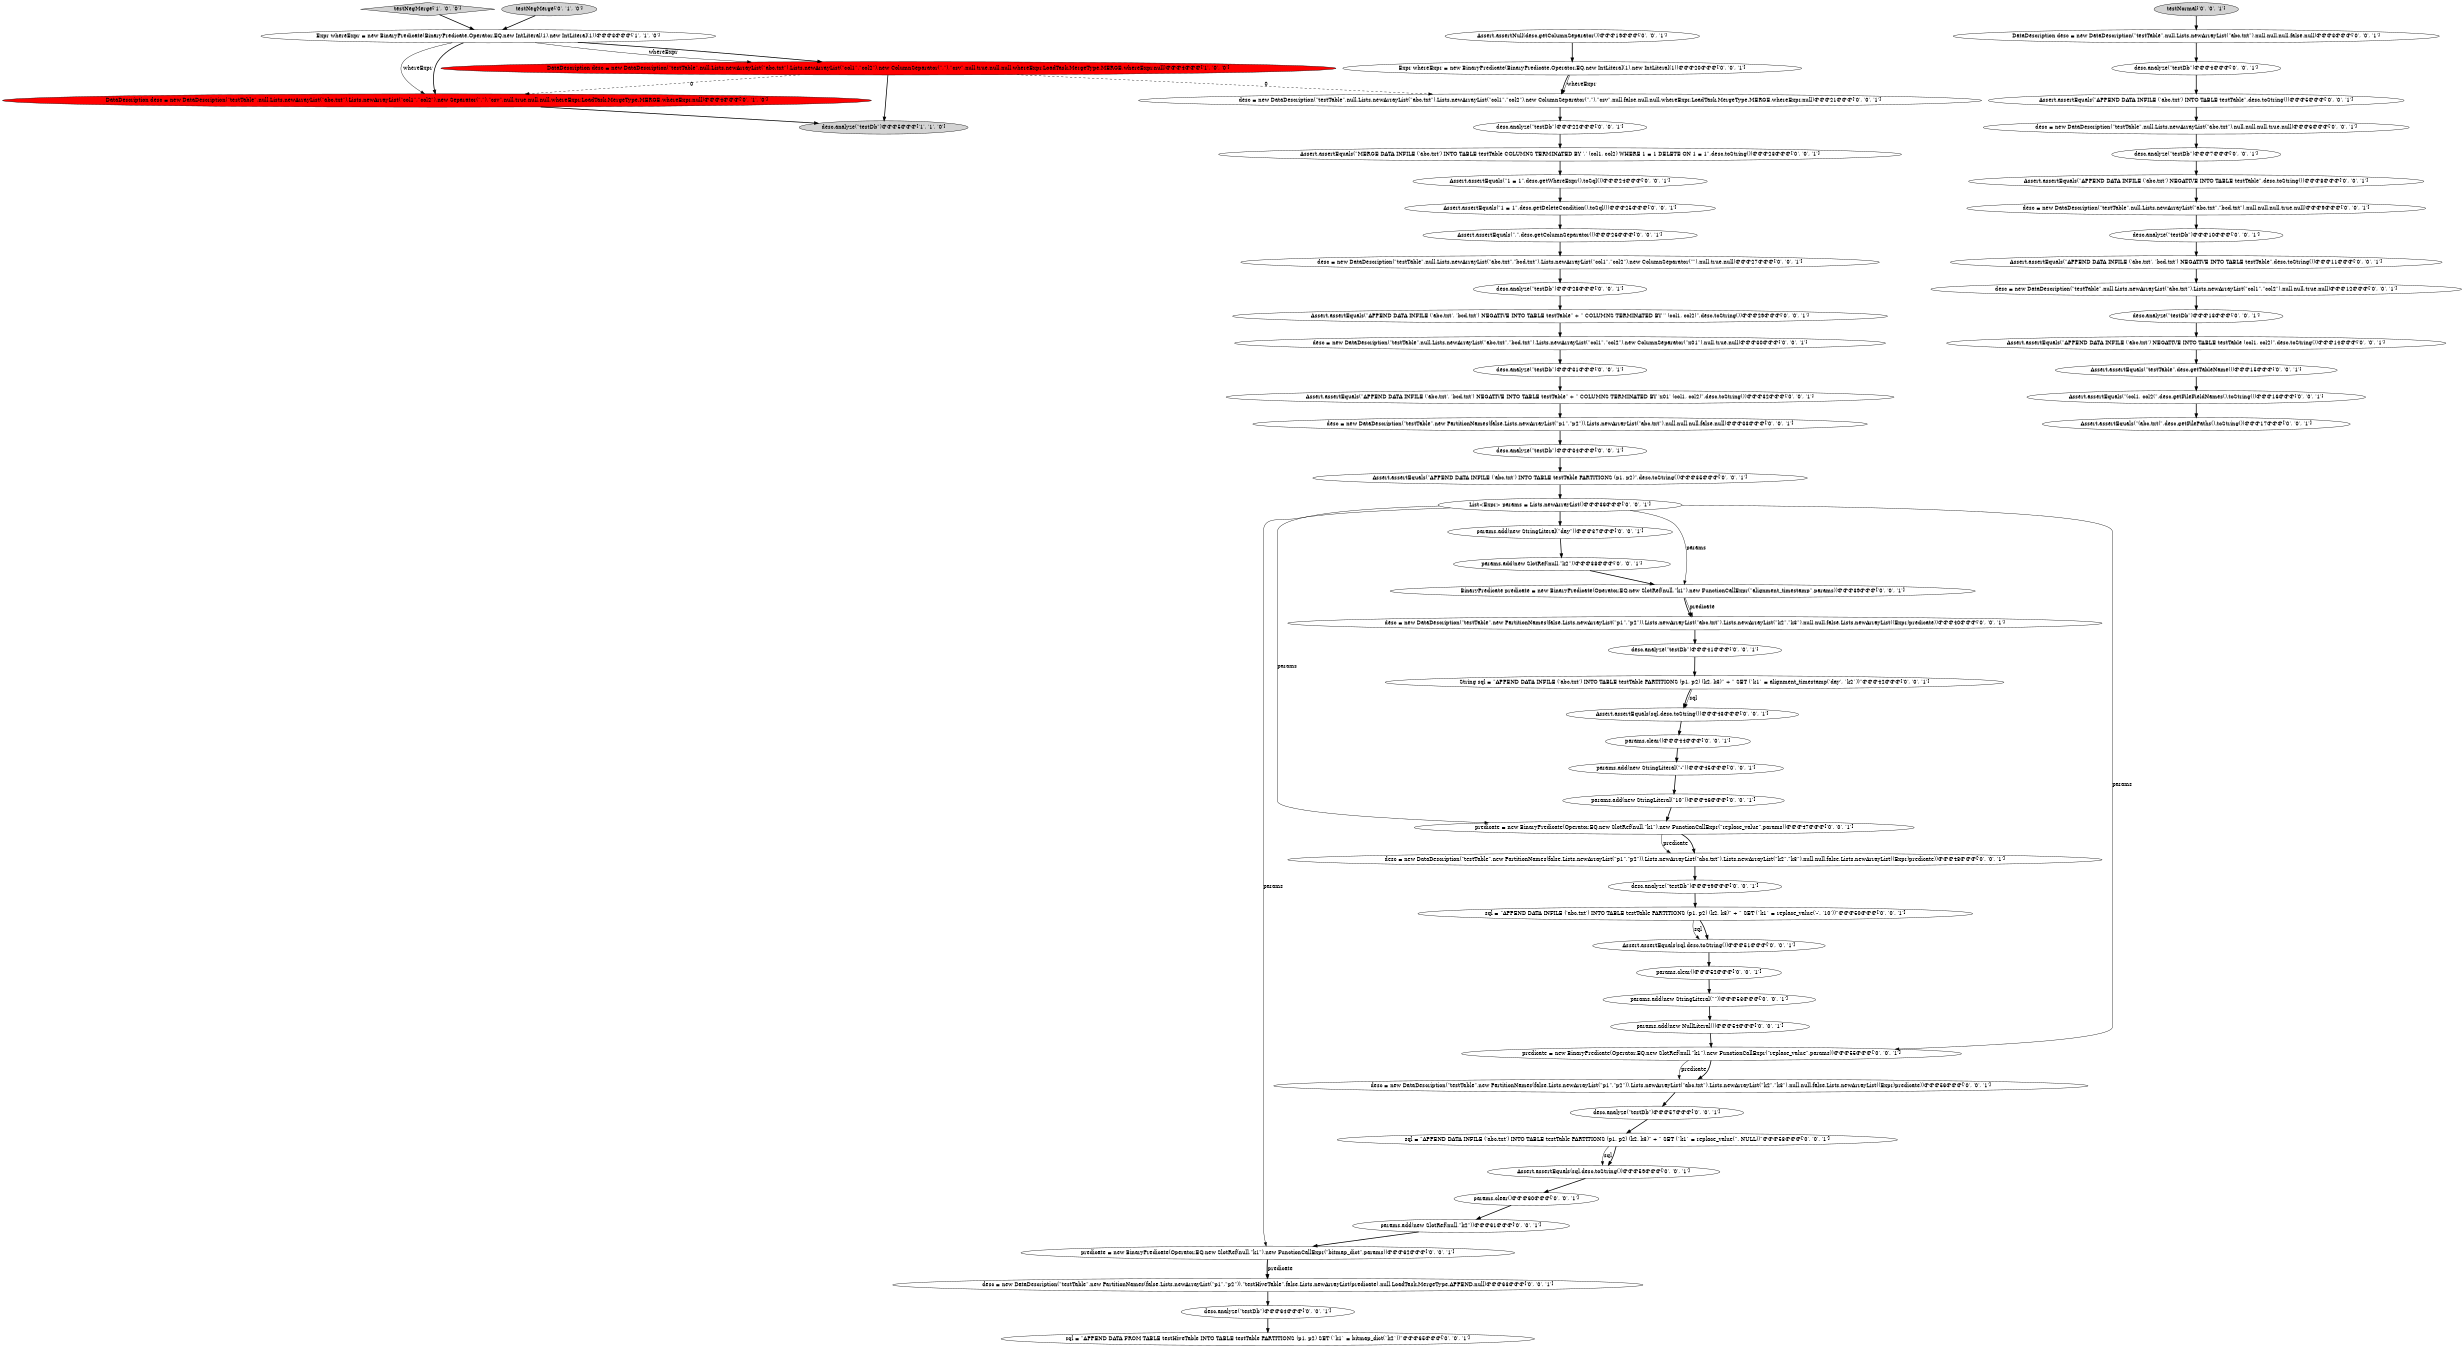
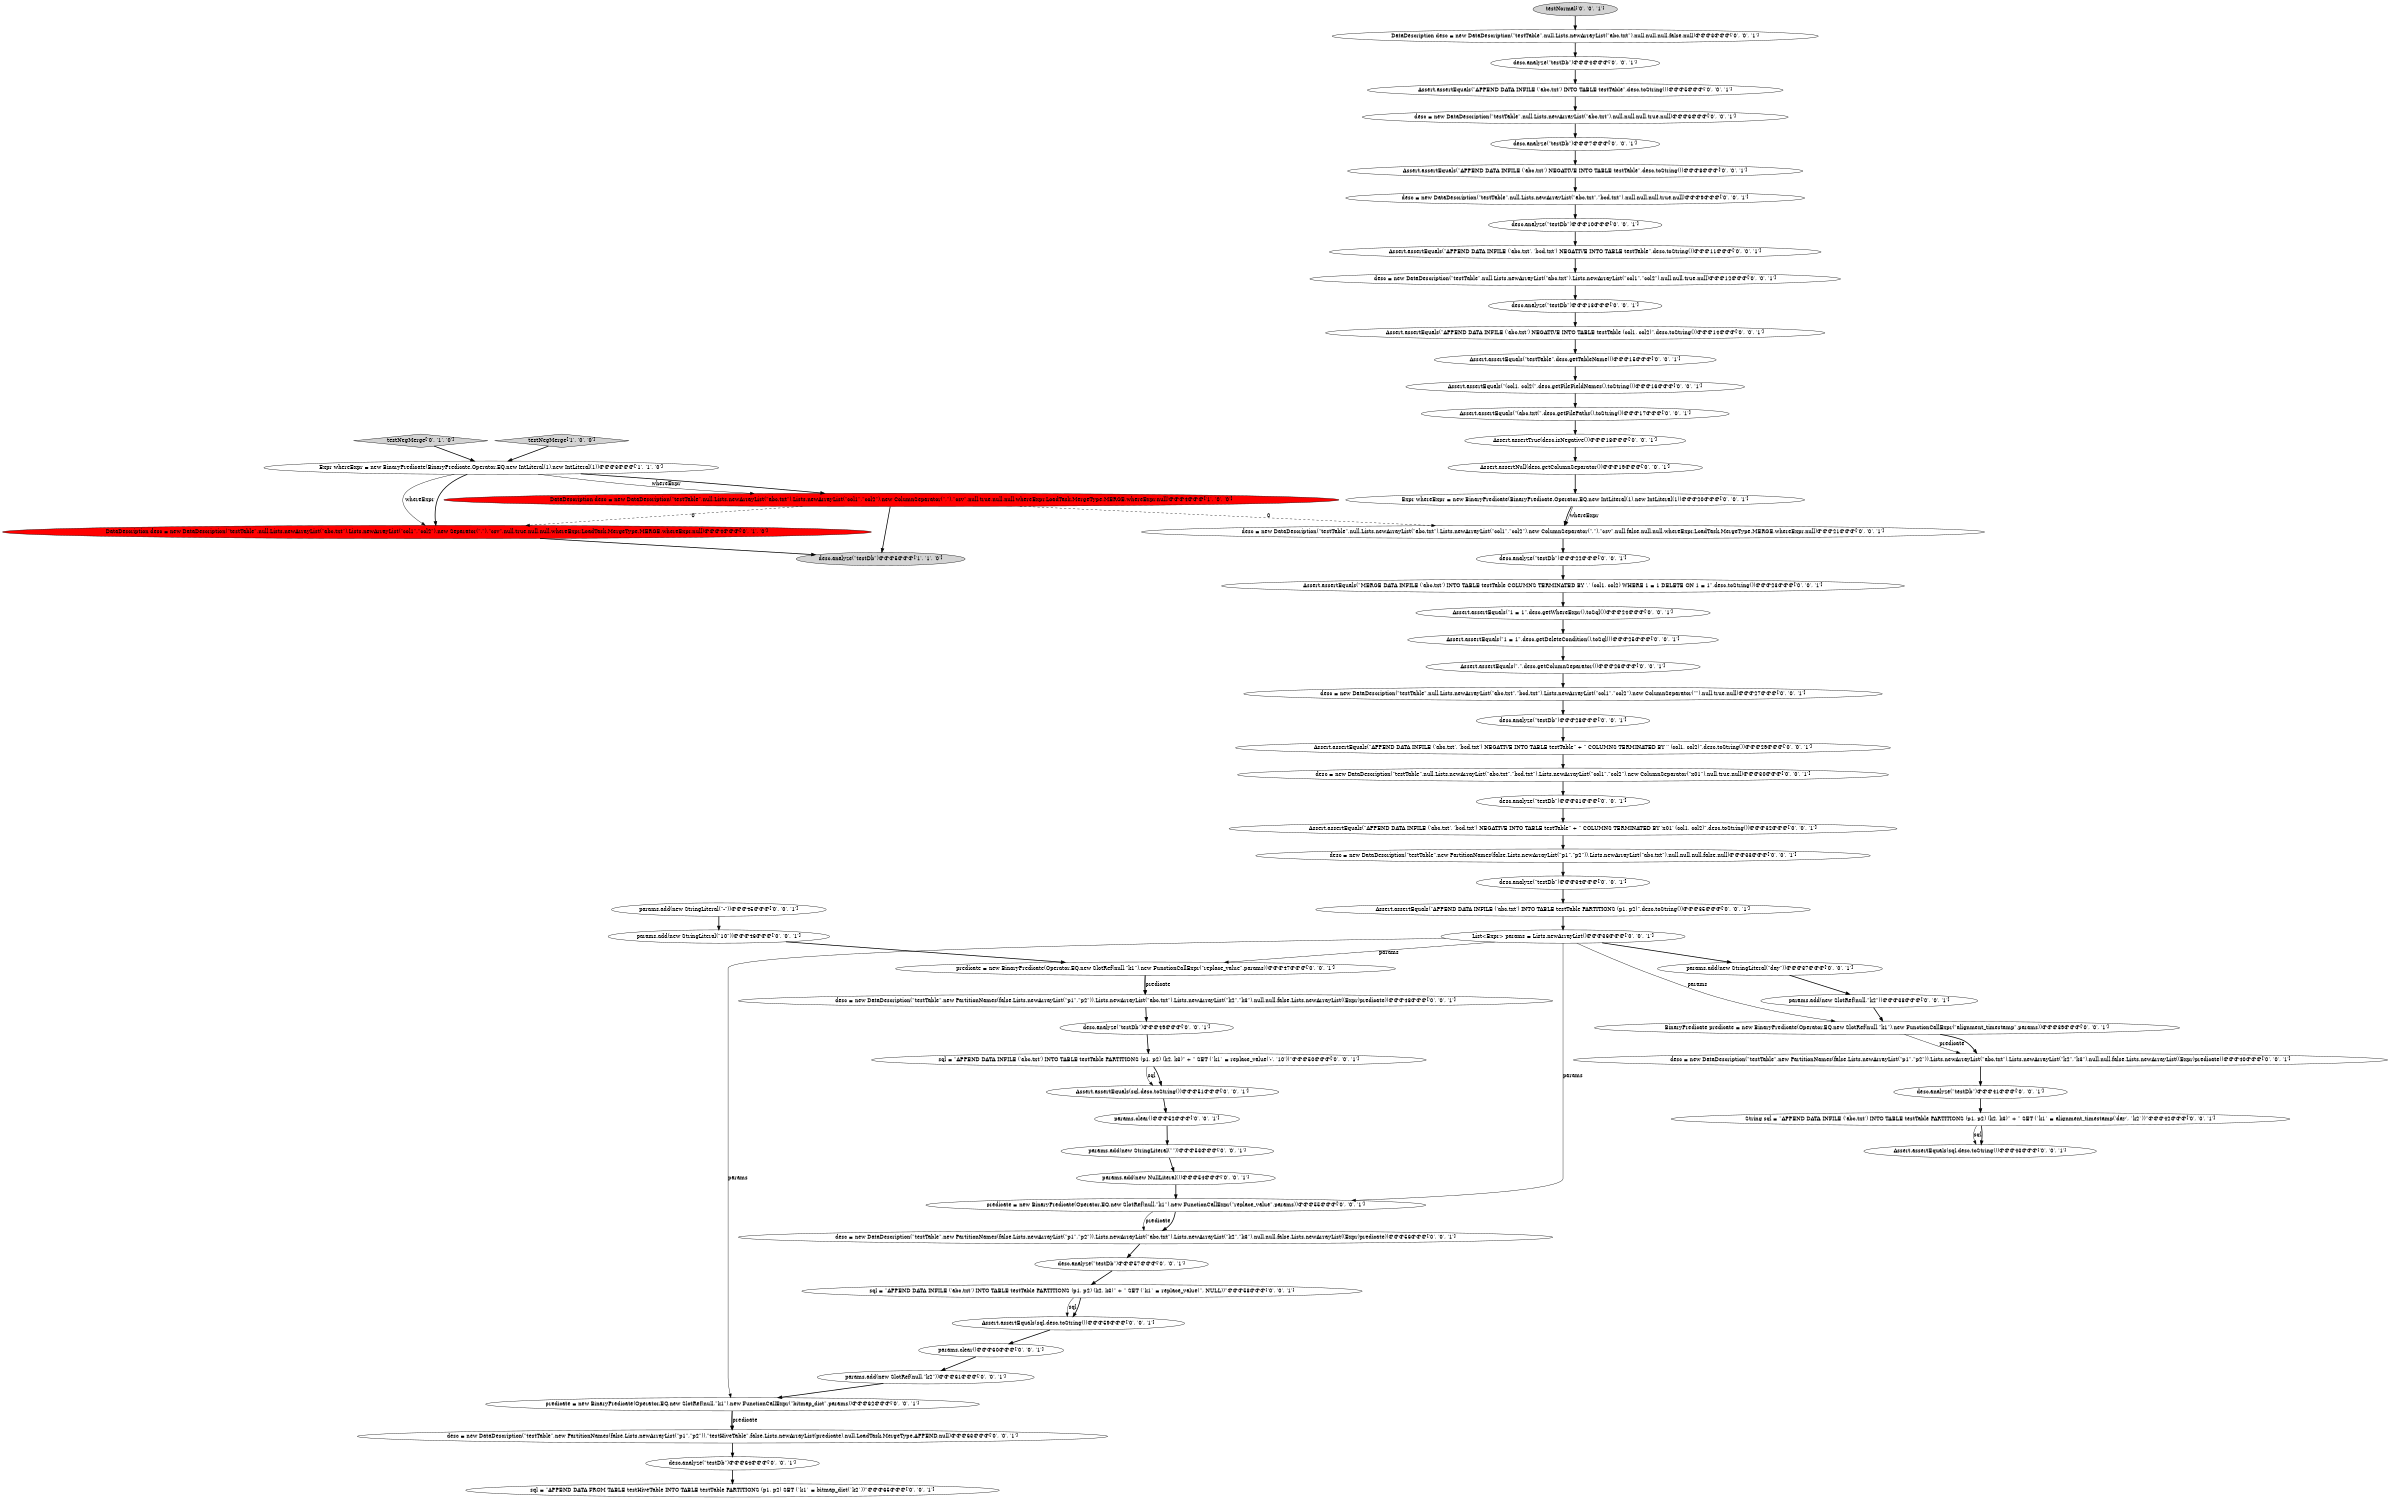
(549, 9) -> (421, 441)
none -> (1575, 441)
(1678, 741) -> none
